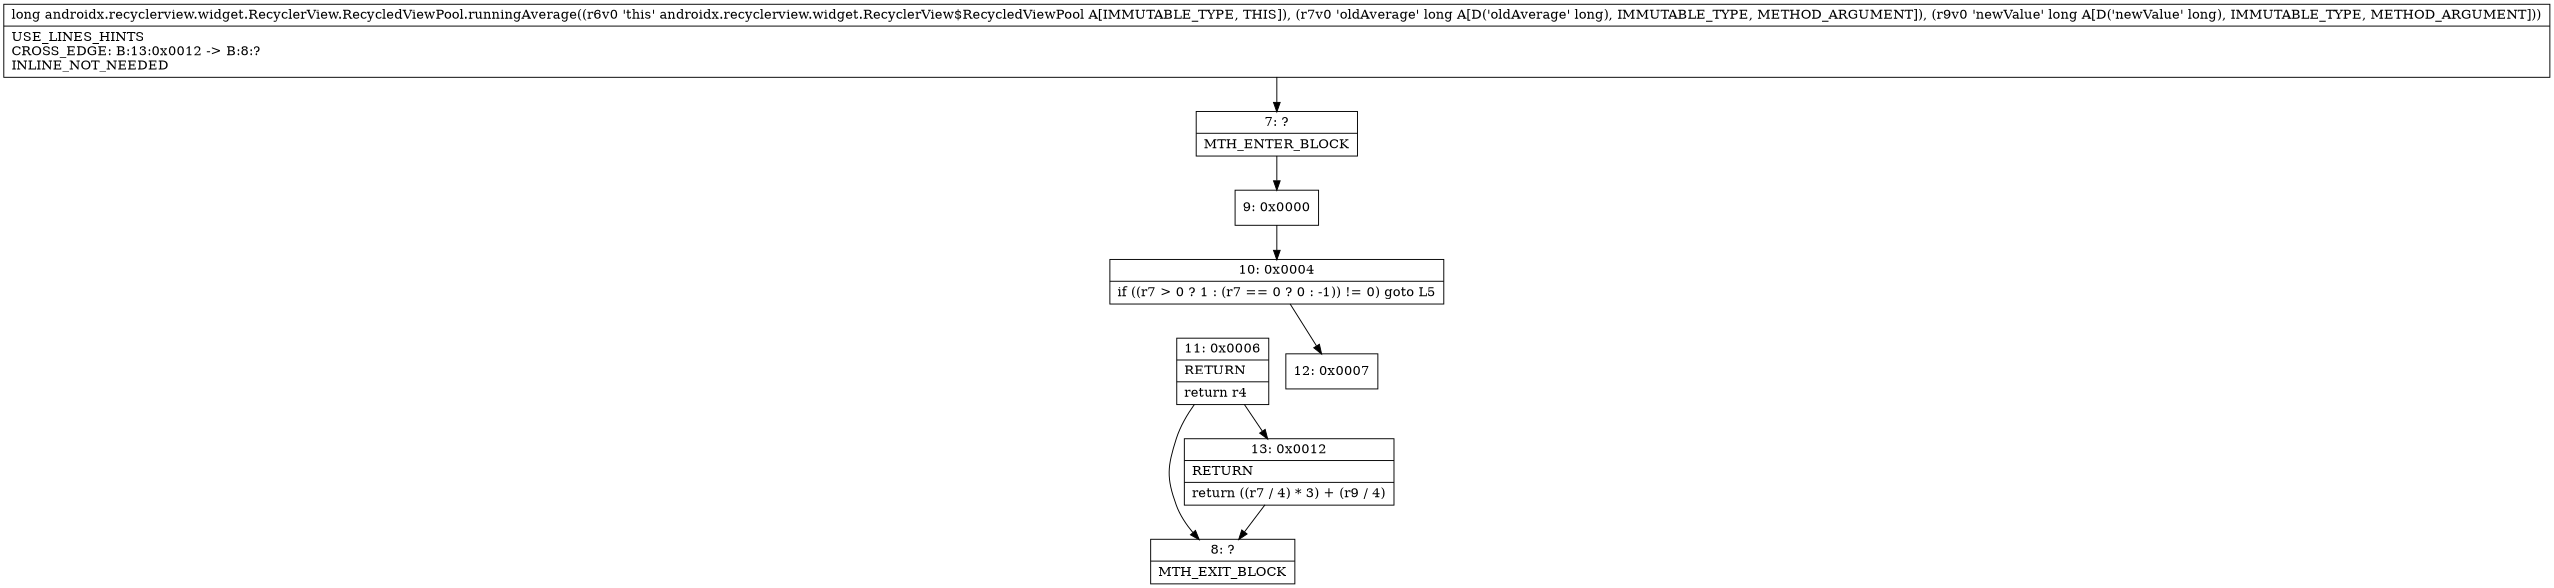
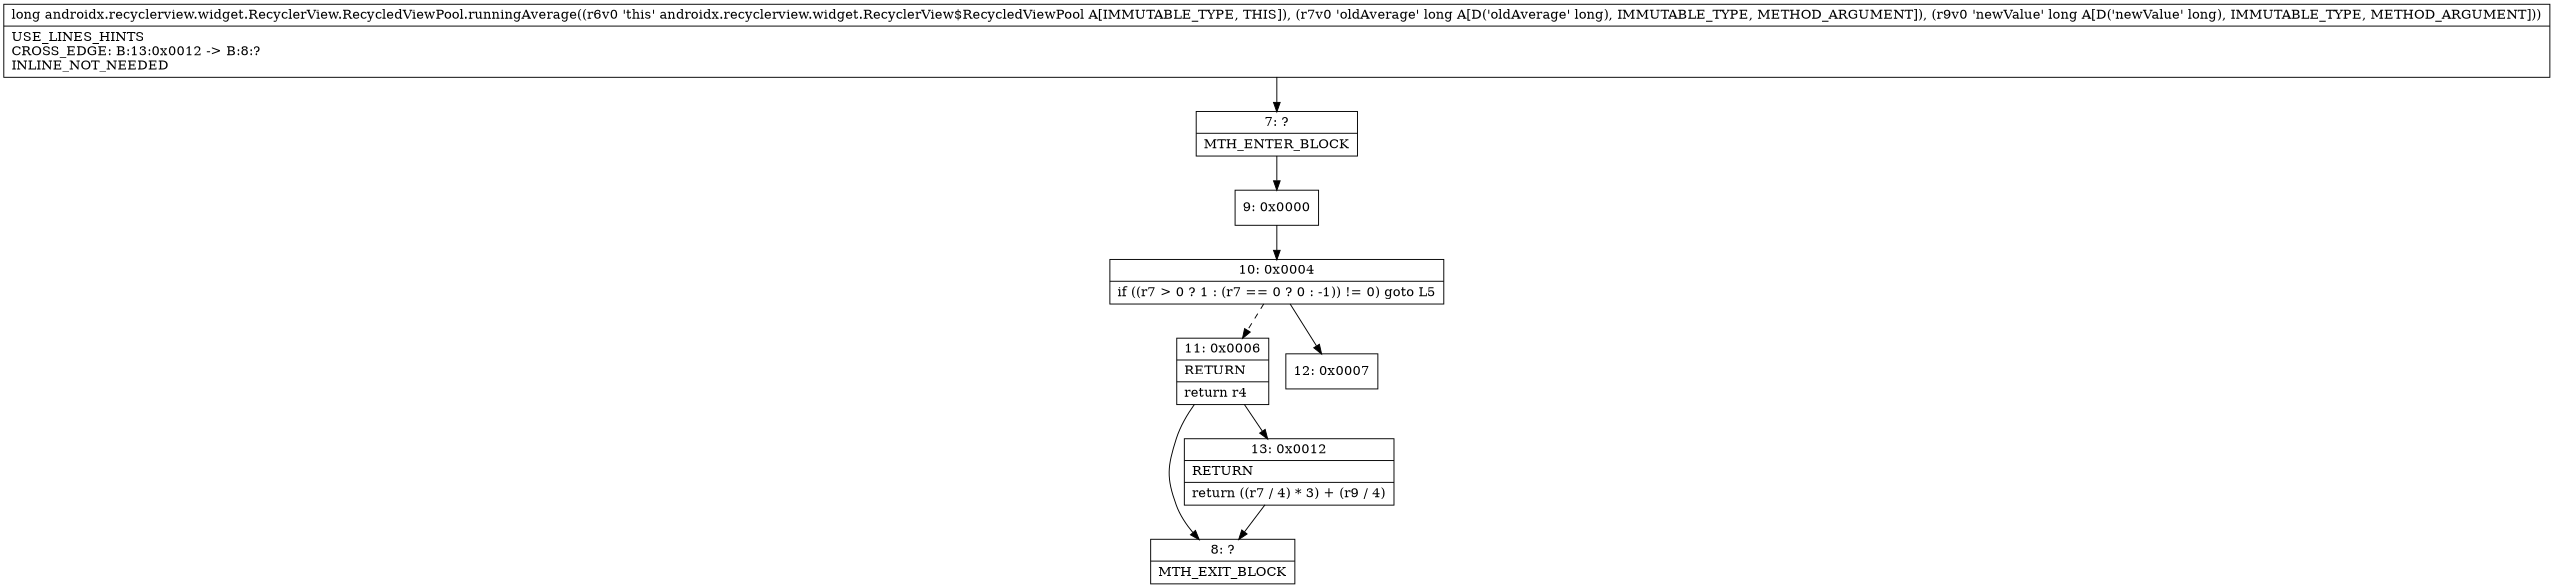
none -> (1256, 317)
